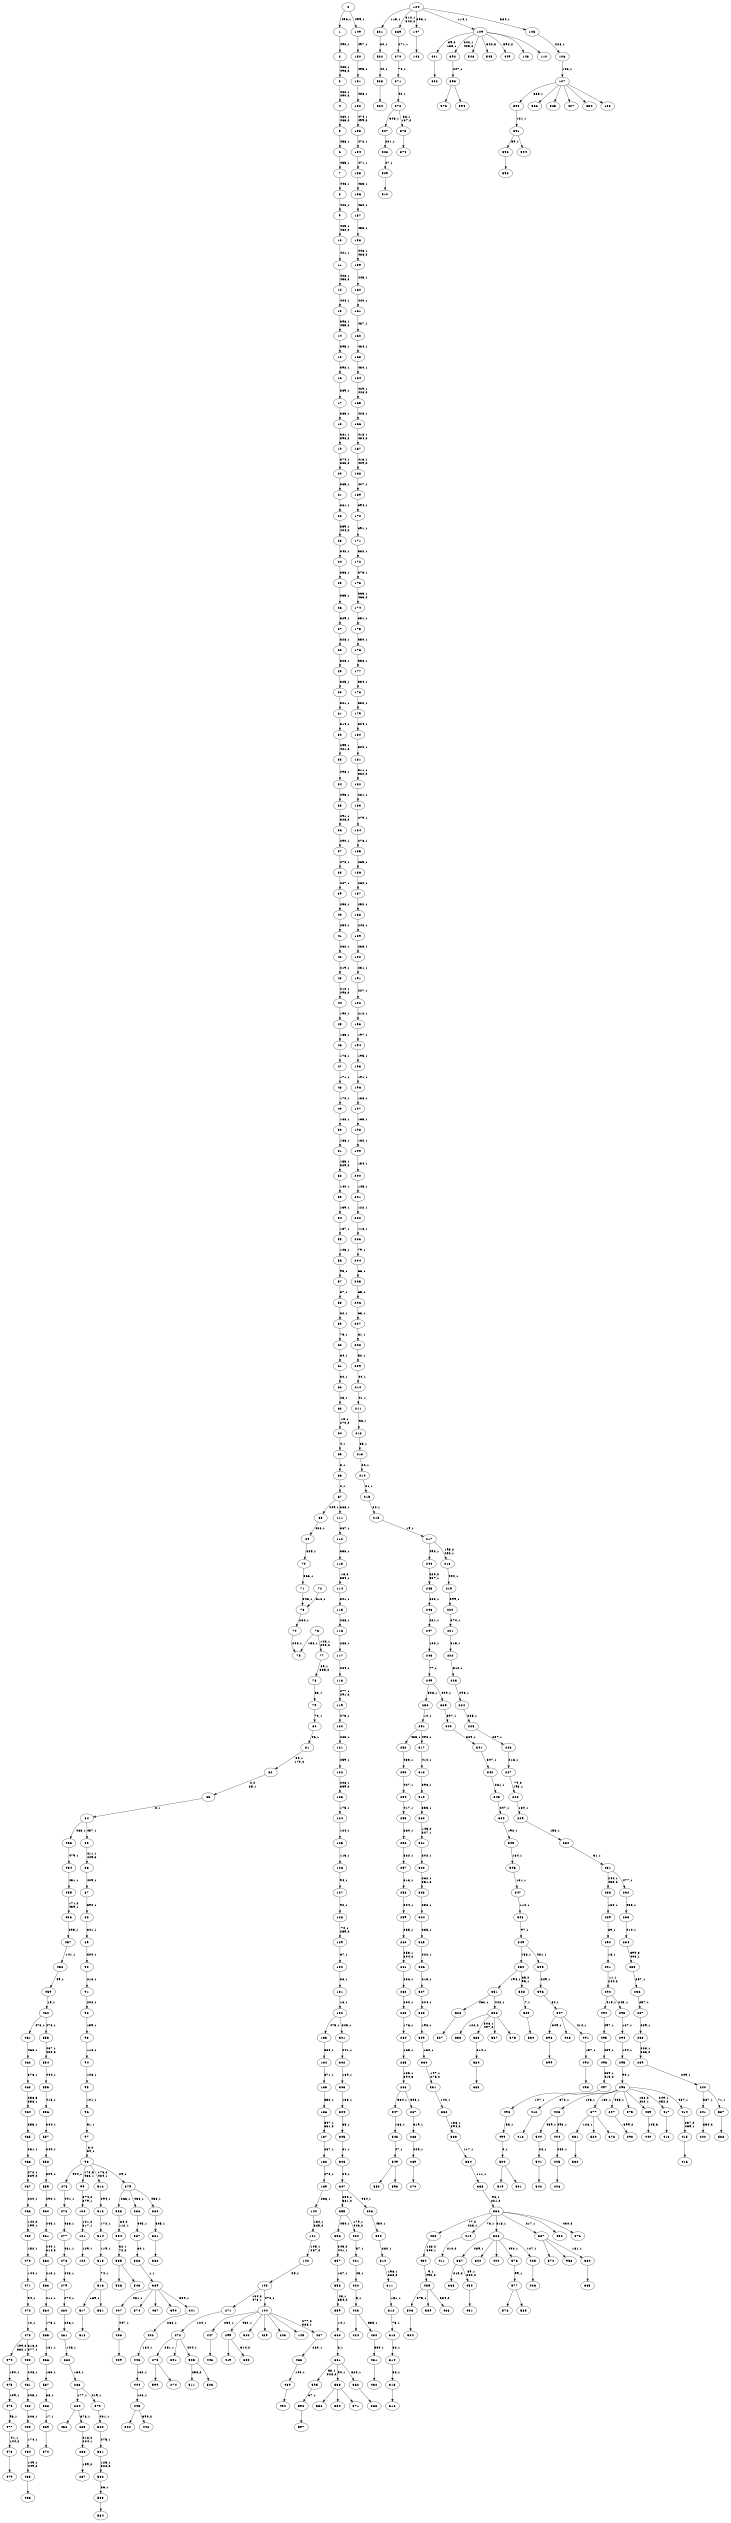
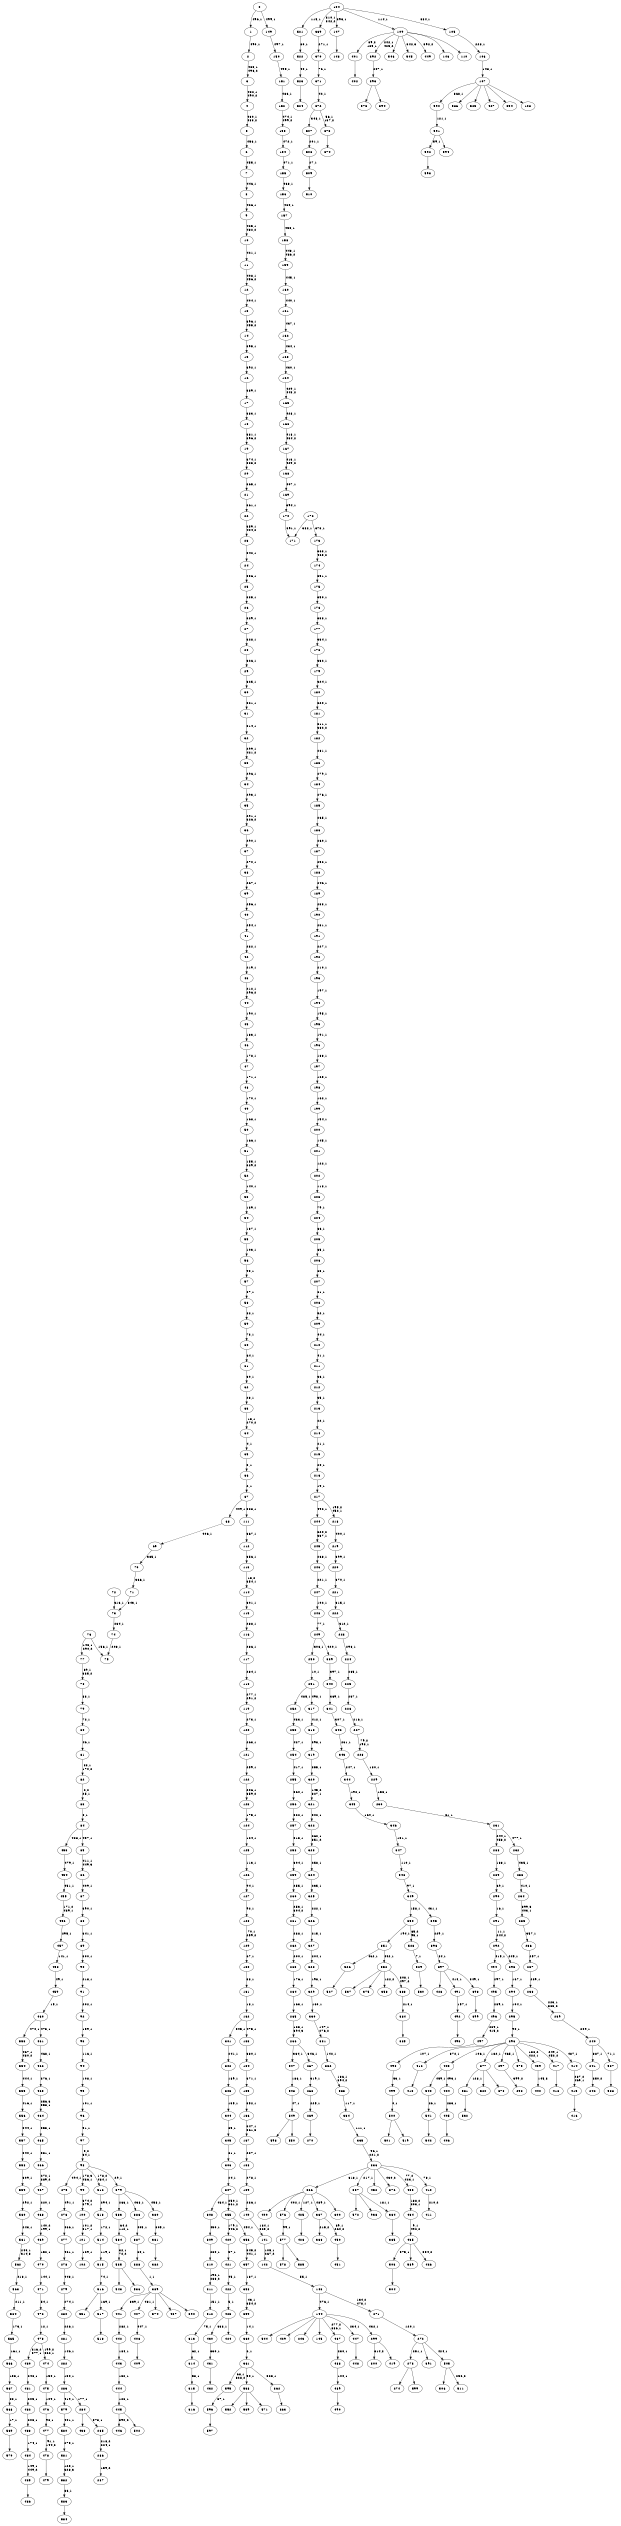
(358, 550) -> (301, 527)
